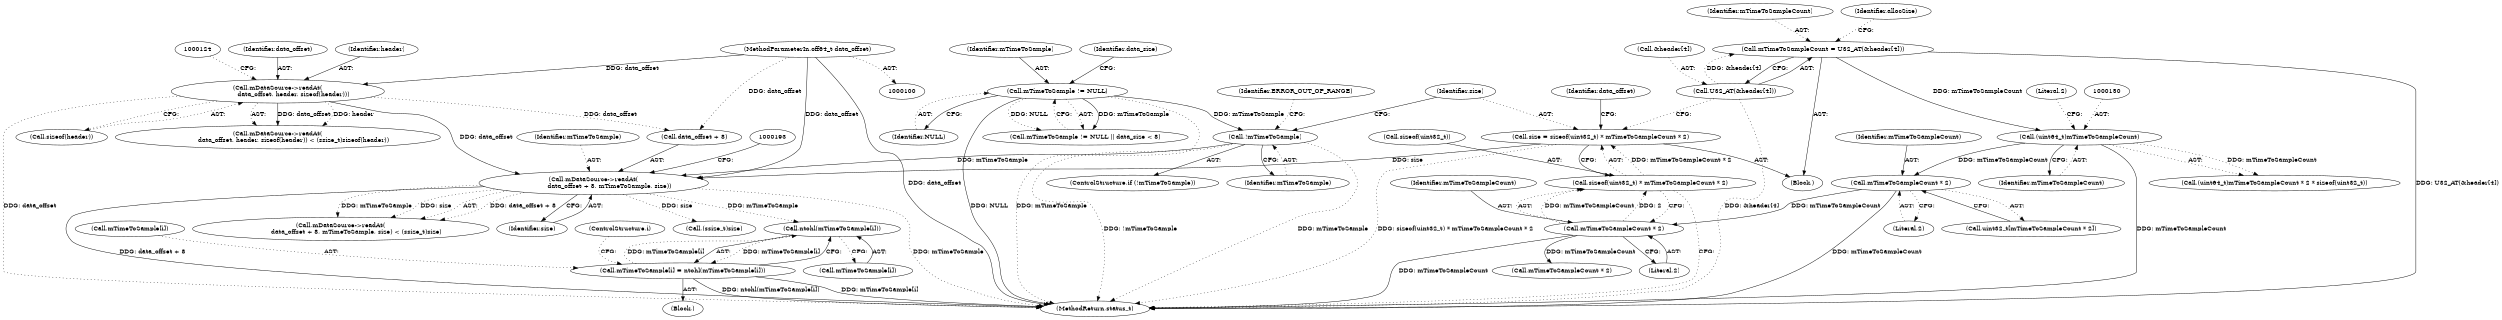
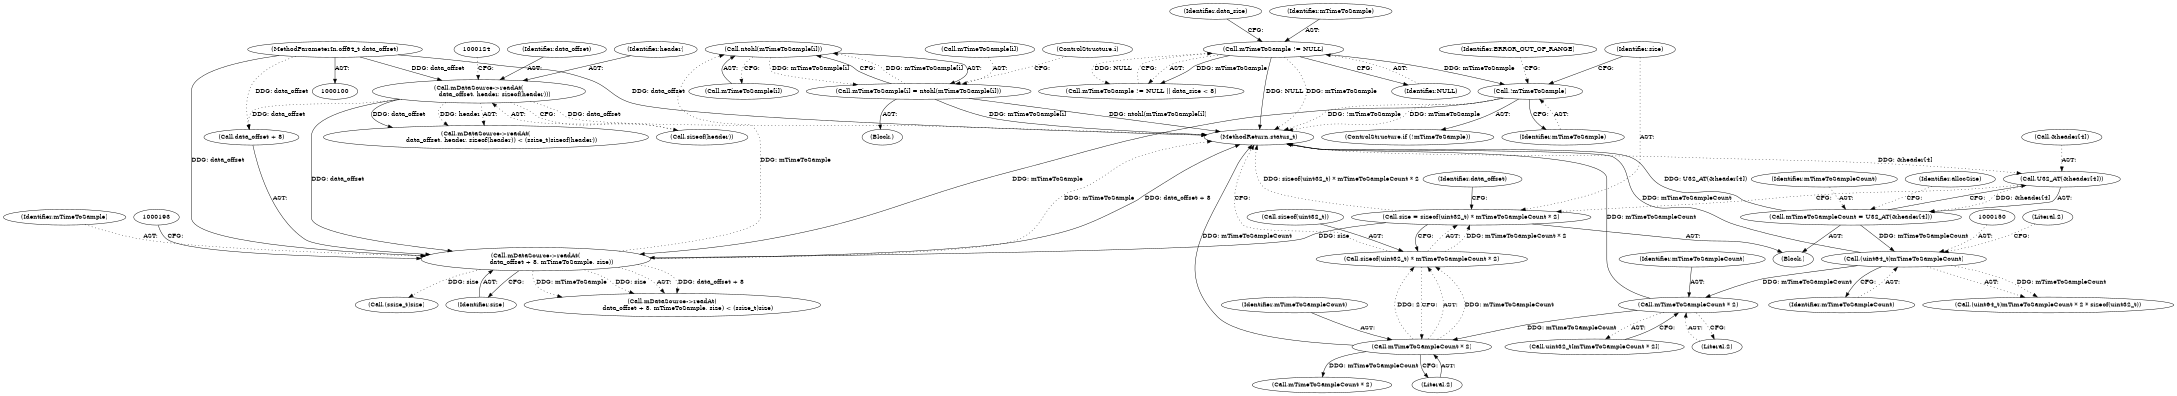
(873, 65) -> (335, 68)
(1561, 299) -> (1652, 157)
